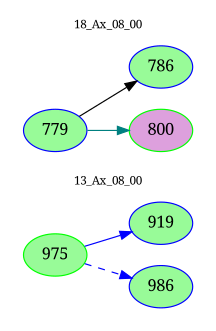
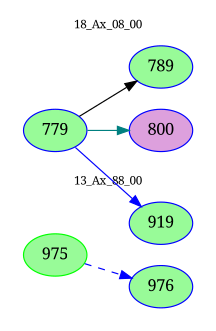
(161, 67) -> (161, 67)
(161, 130) -> (161, 130)
(108, 182) -> (108, 182)
(103, 241) -> (110, 178)
(161, 287) -> (161, 287)
